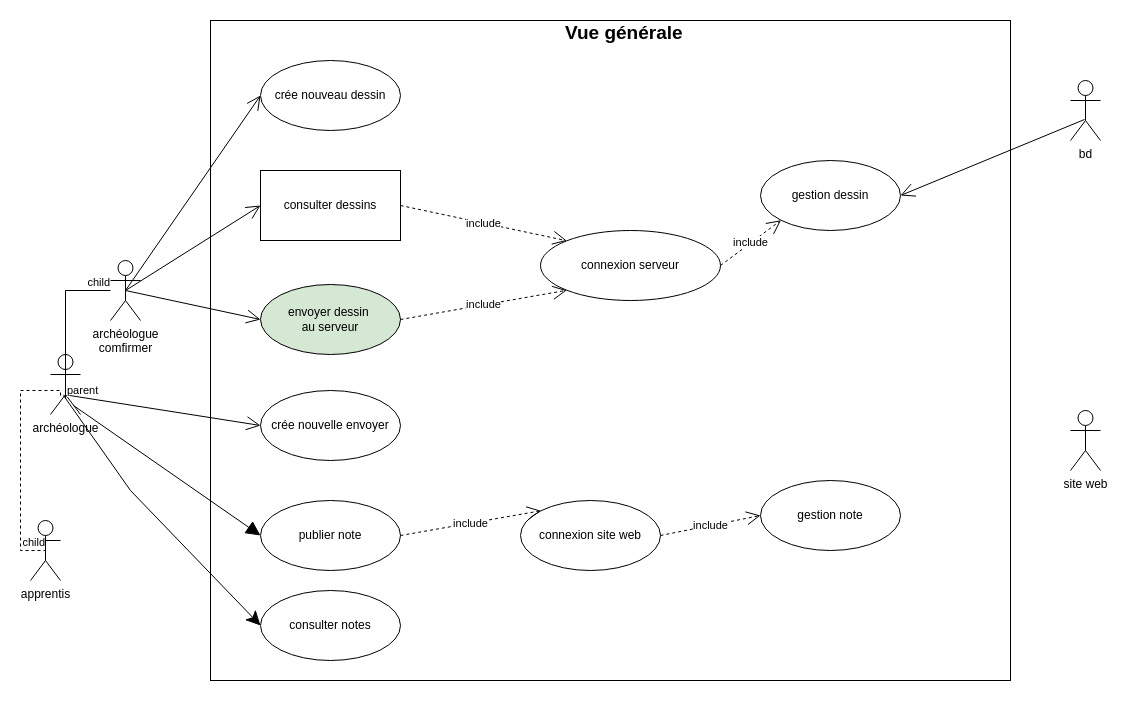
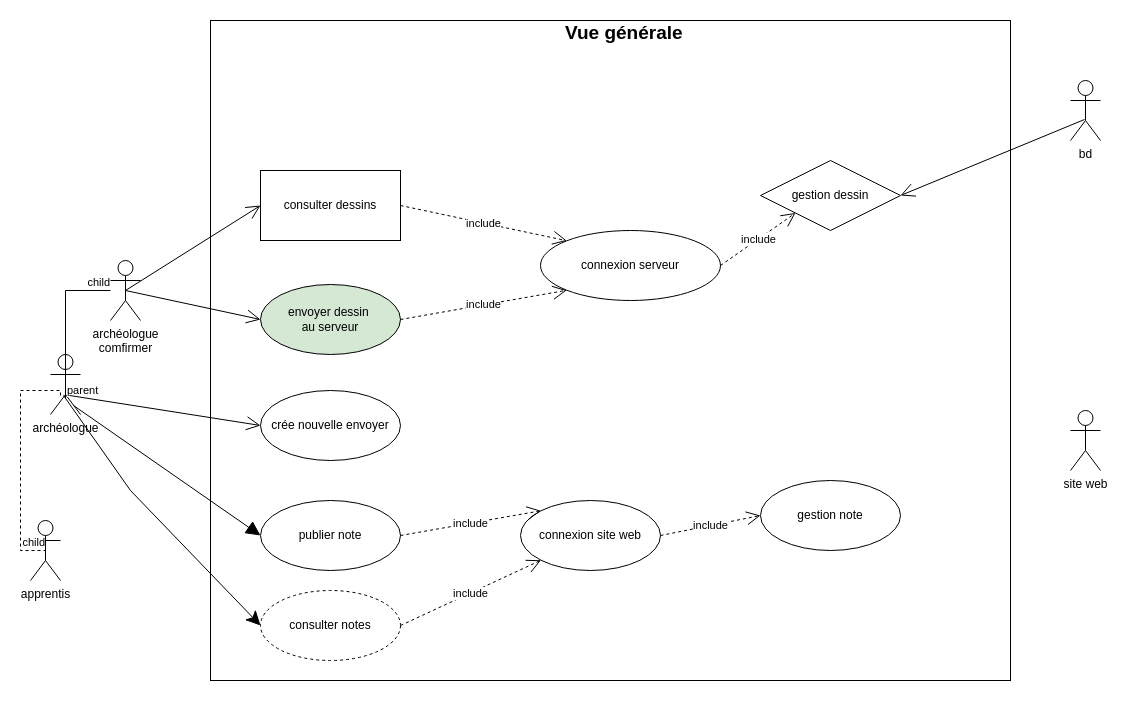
(331, 96) -> none
(194, 192) -> none
(831, 196) -> (831, 196)
none -> (470, 593)
(331, 626) -> (331, 626)
